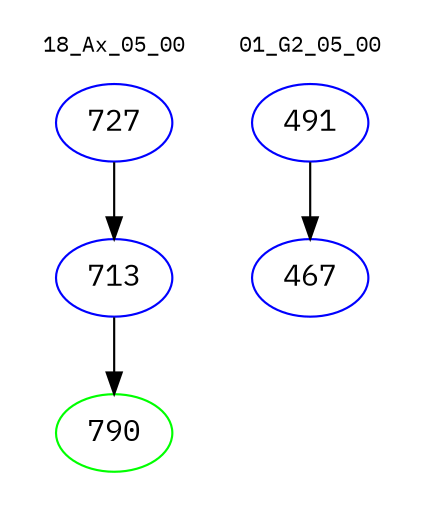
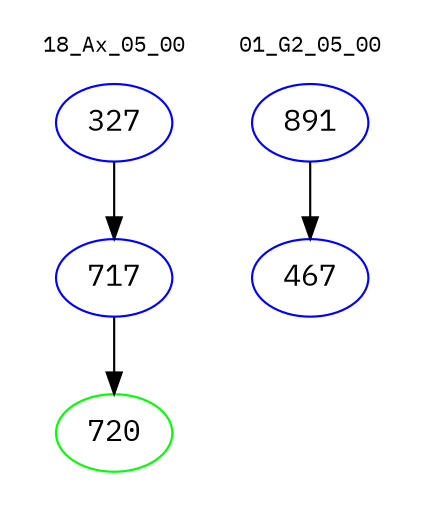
(114, 123) -> (114, 123)
(310, 123) -> (310, 123)
(114, 278) -> (114, 278)
(114, 433) -> (114, 433)
